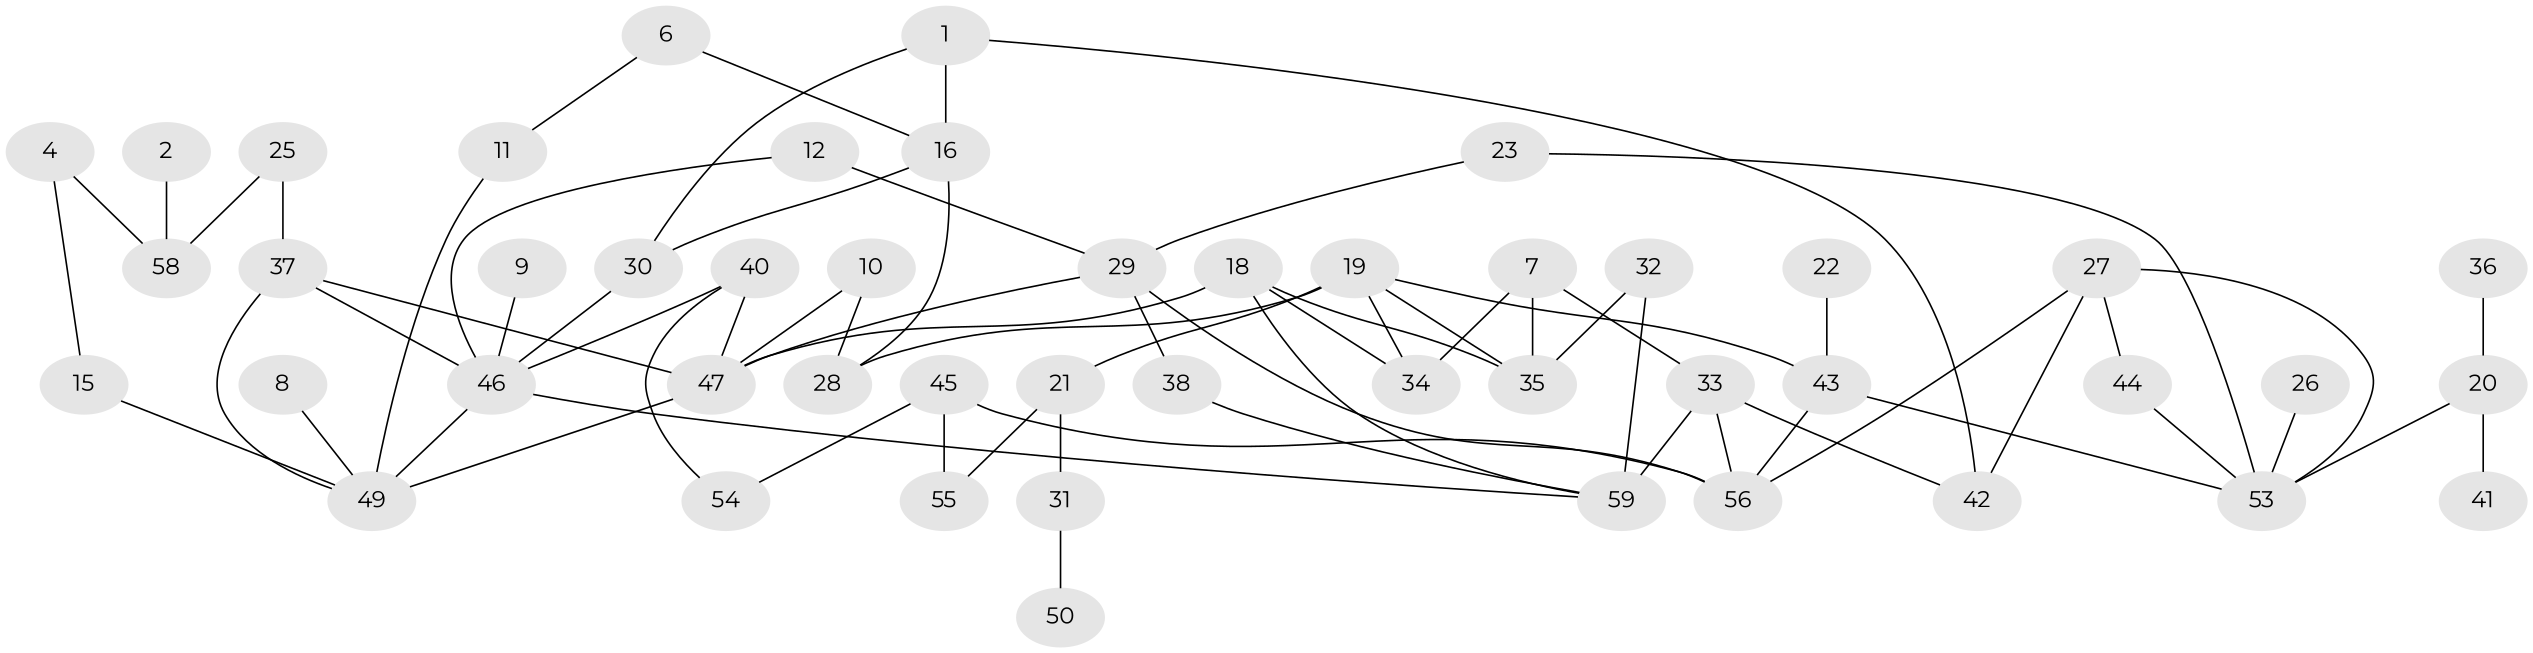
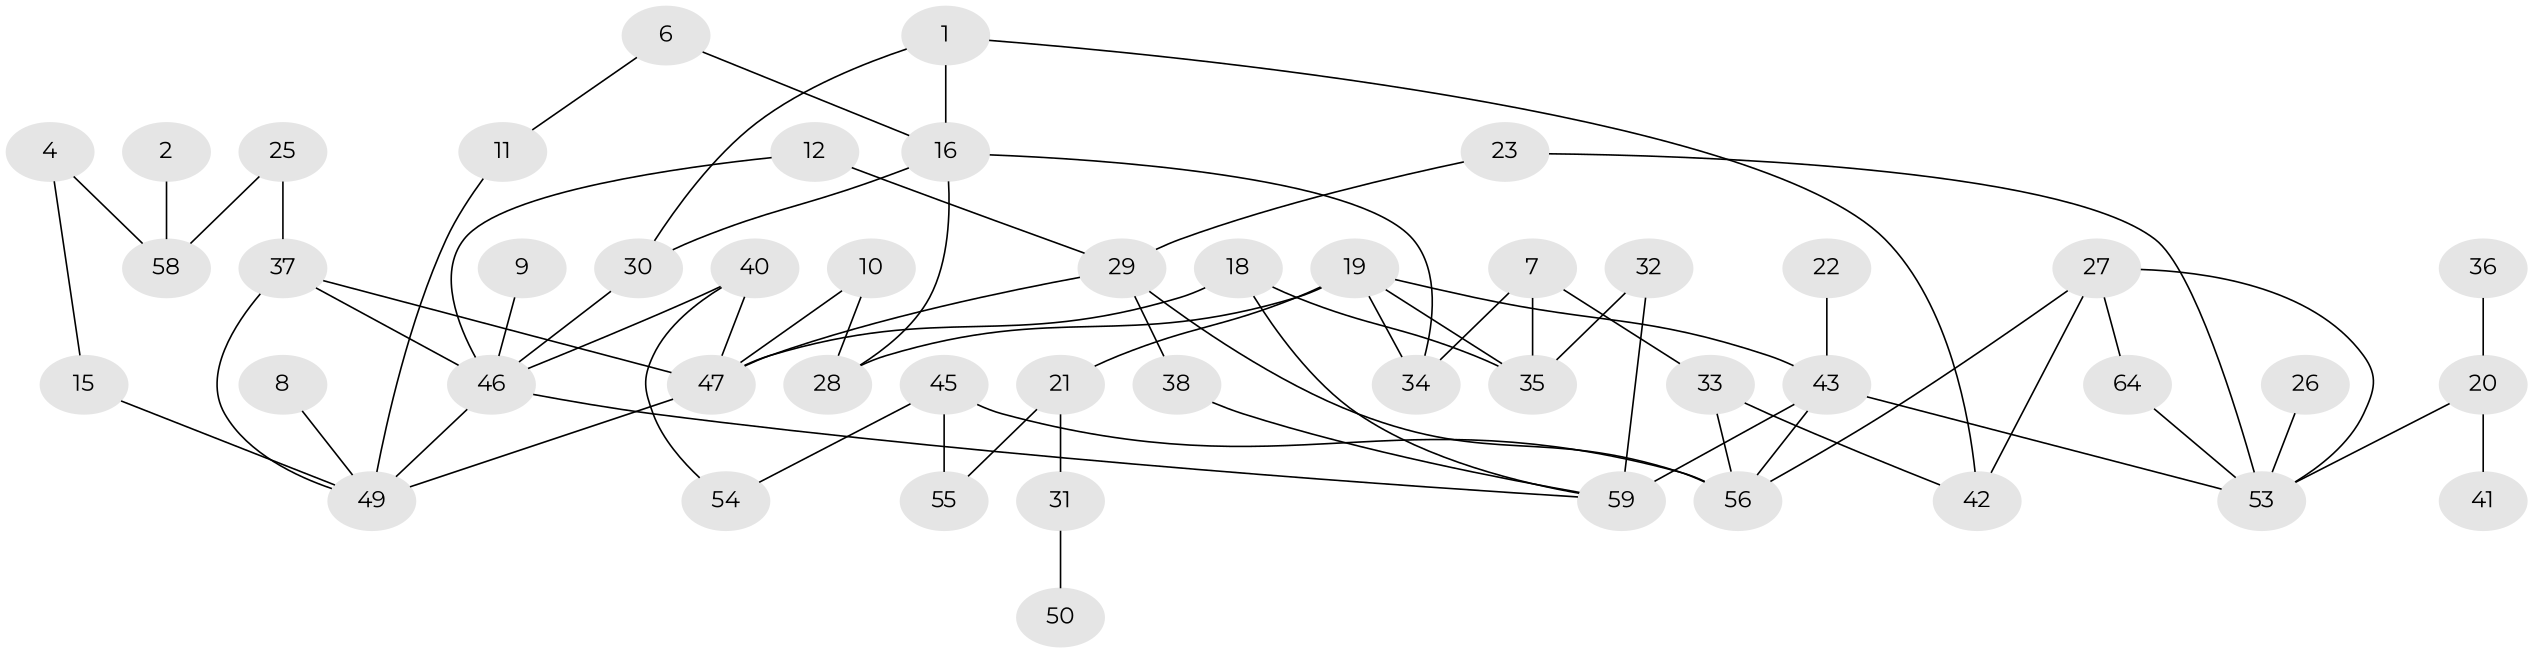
(1327, 327) -> (1268, 183)
(2128, 385) -> (2128, 385)
(1666, 443) -> (1735, 437)
